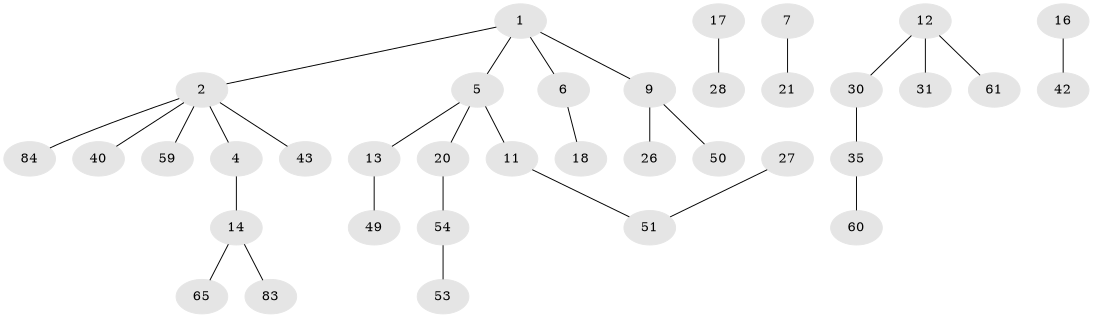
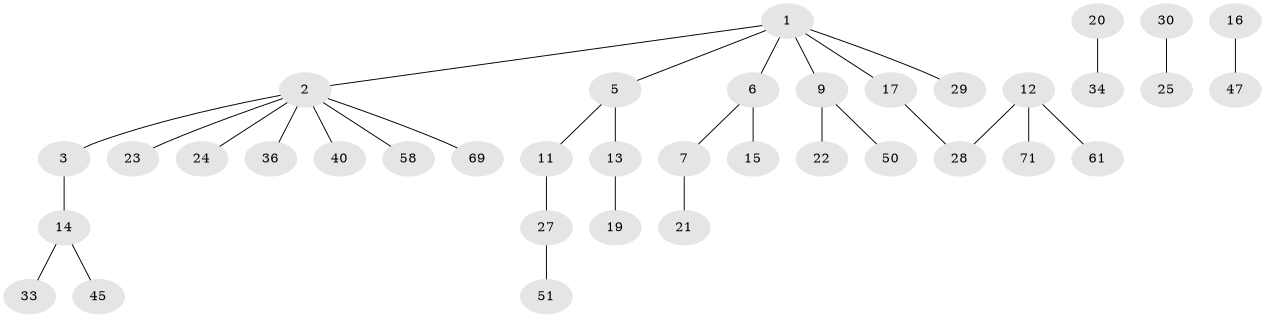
(891, 55) -> (994, 124)
none -> (839, 56)
(925, 90) -> (1029, 159)
none -> (960, 90)
(1063, 90) -> (1235, 90)
(460, 124) -> none
none -> (719, 124)
(30, 159) -> (202, 159)
(167, 159) -> (478, 159)
(236, 159) -> (64, 159)
none -> (271, 159)
(305, 159) -> (133, 159)
none -> (409, 159)
(581, 159) -> (753, 159)
(650, 159) -> (822, 159)
(856, 159) -> (1167, 90)
(581, 193) -> (546, 193)
(374, 228) -> (615, 228)
(443, 228) -> (1098, 90)
(856, 228) -> none
(202, 297) -> (99, 297)
(271, 297) -> (30, 297)
(443, 297) -> none
